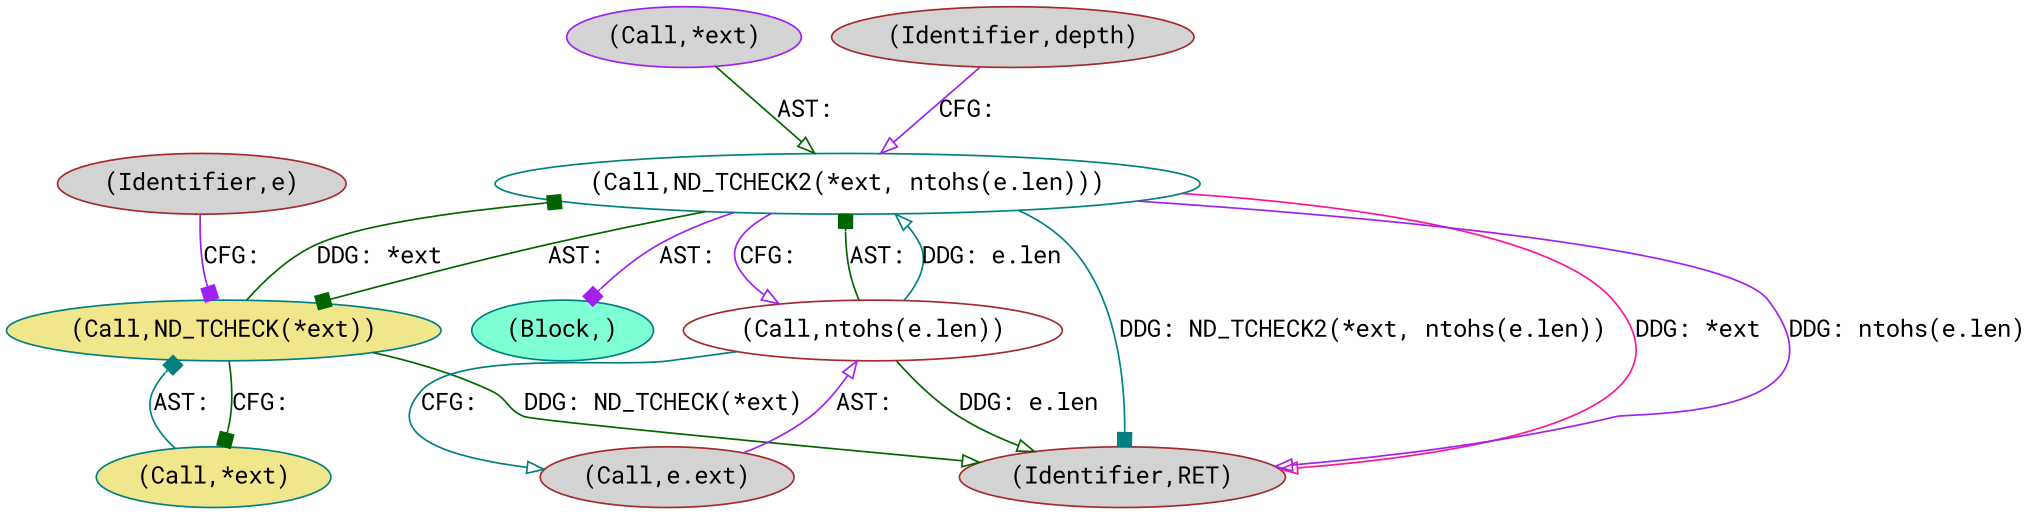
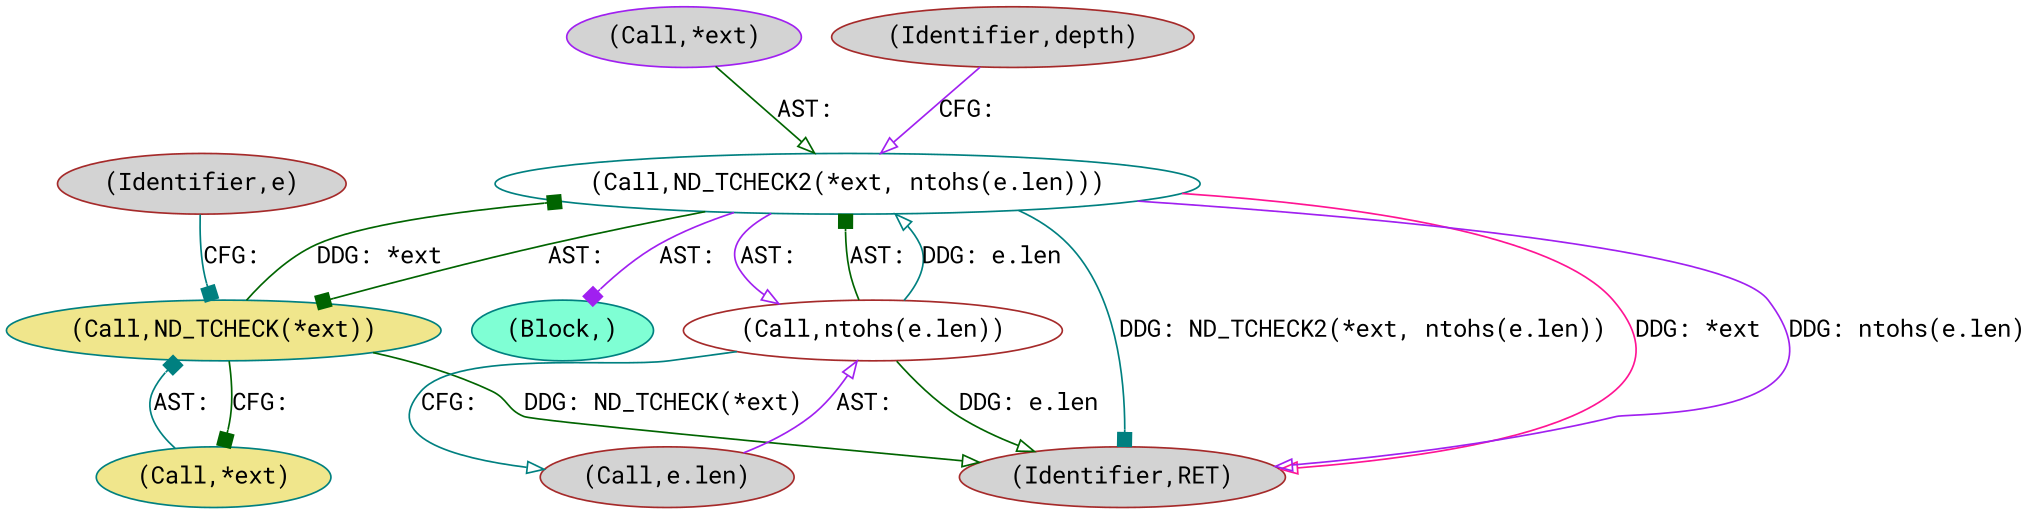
(201, 249) -> (201, 249)
(775, 257) -> (775, 257)
(667, 477) -> (667, 477)
